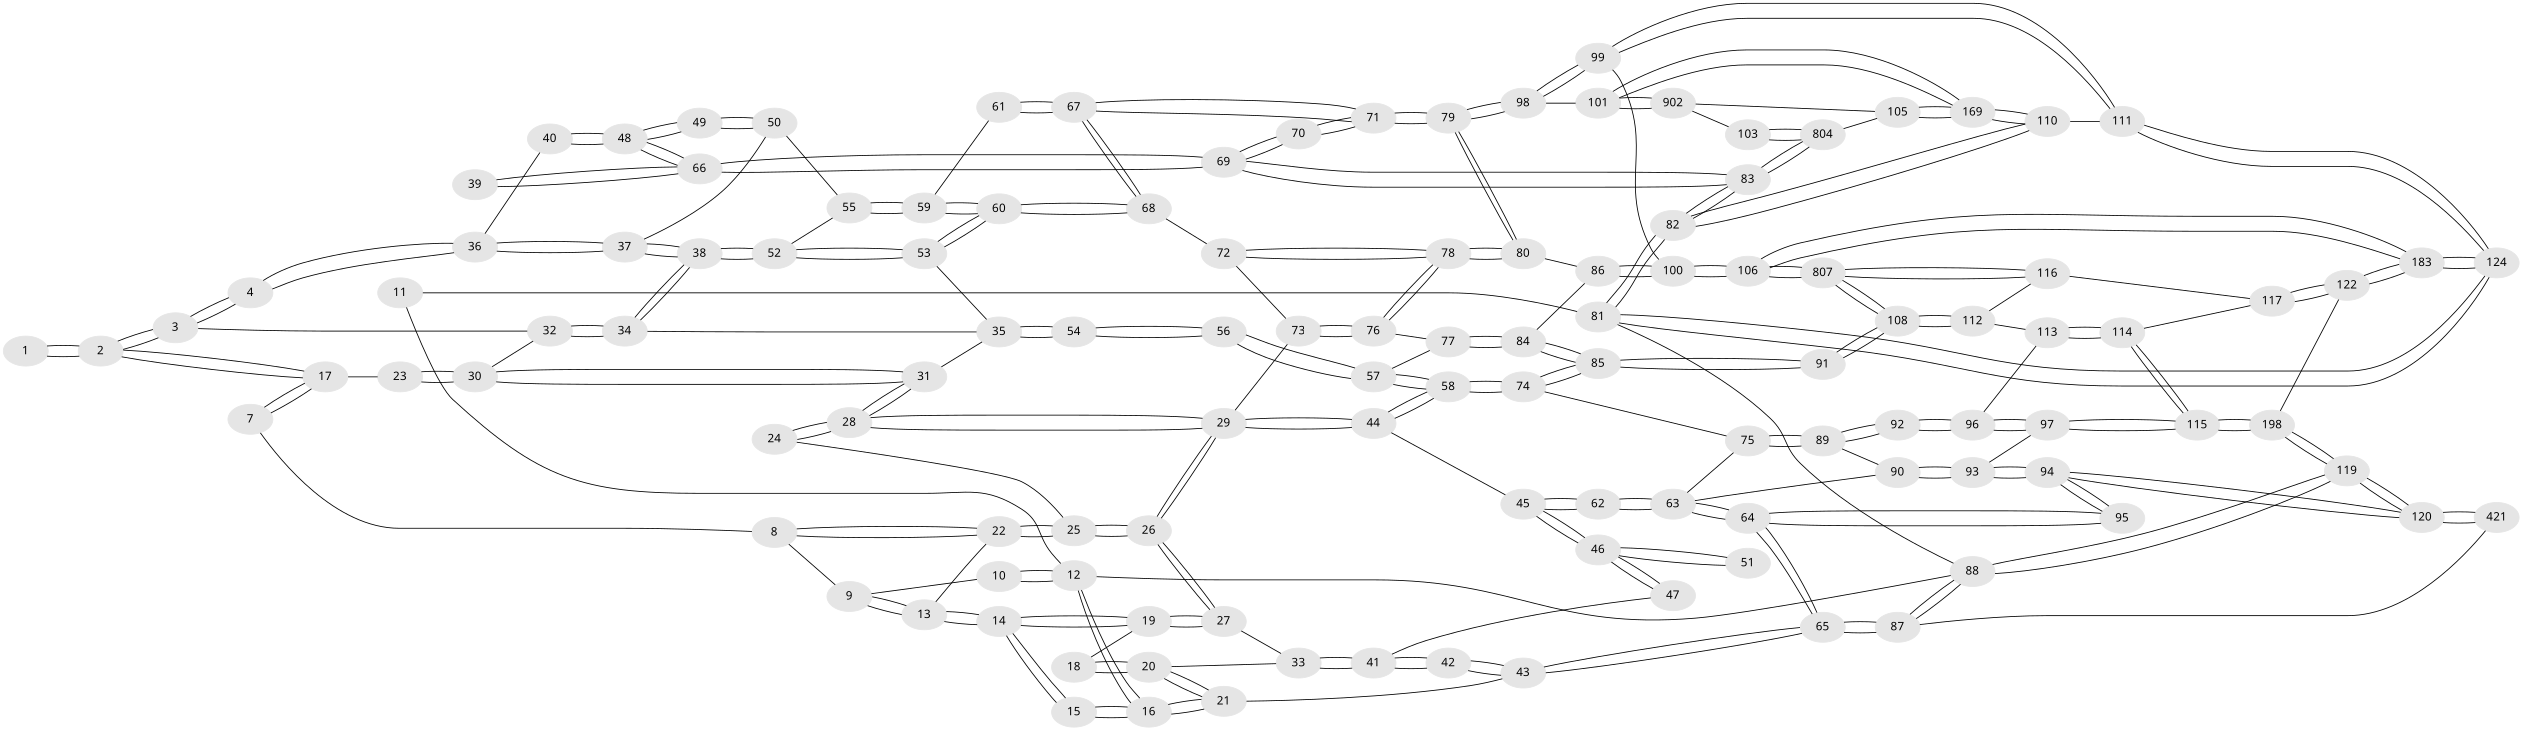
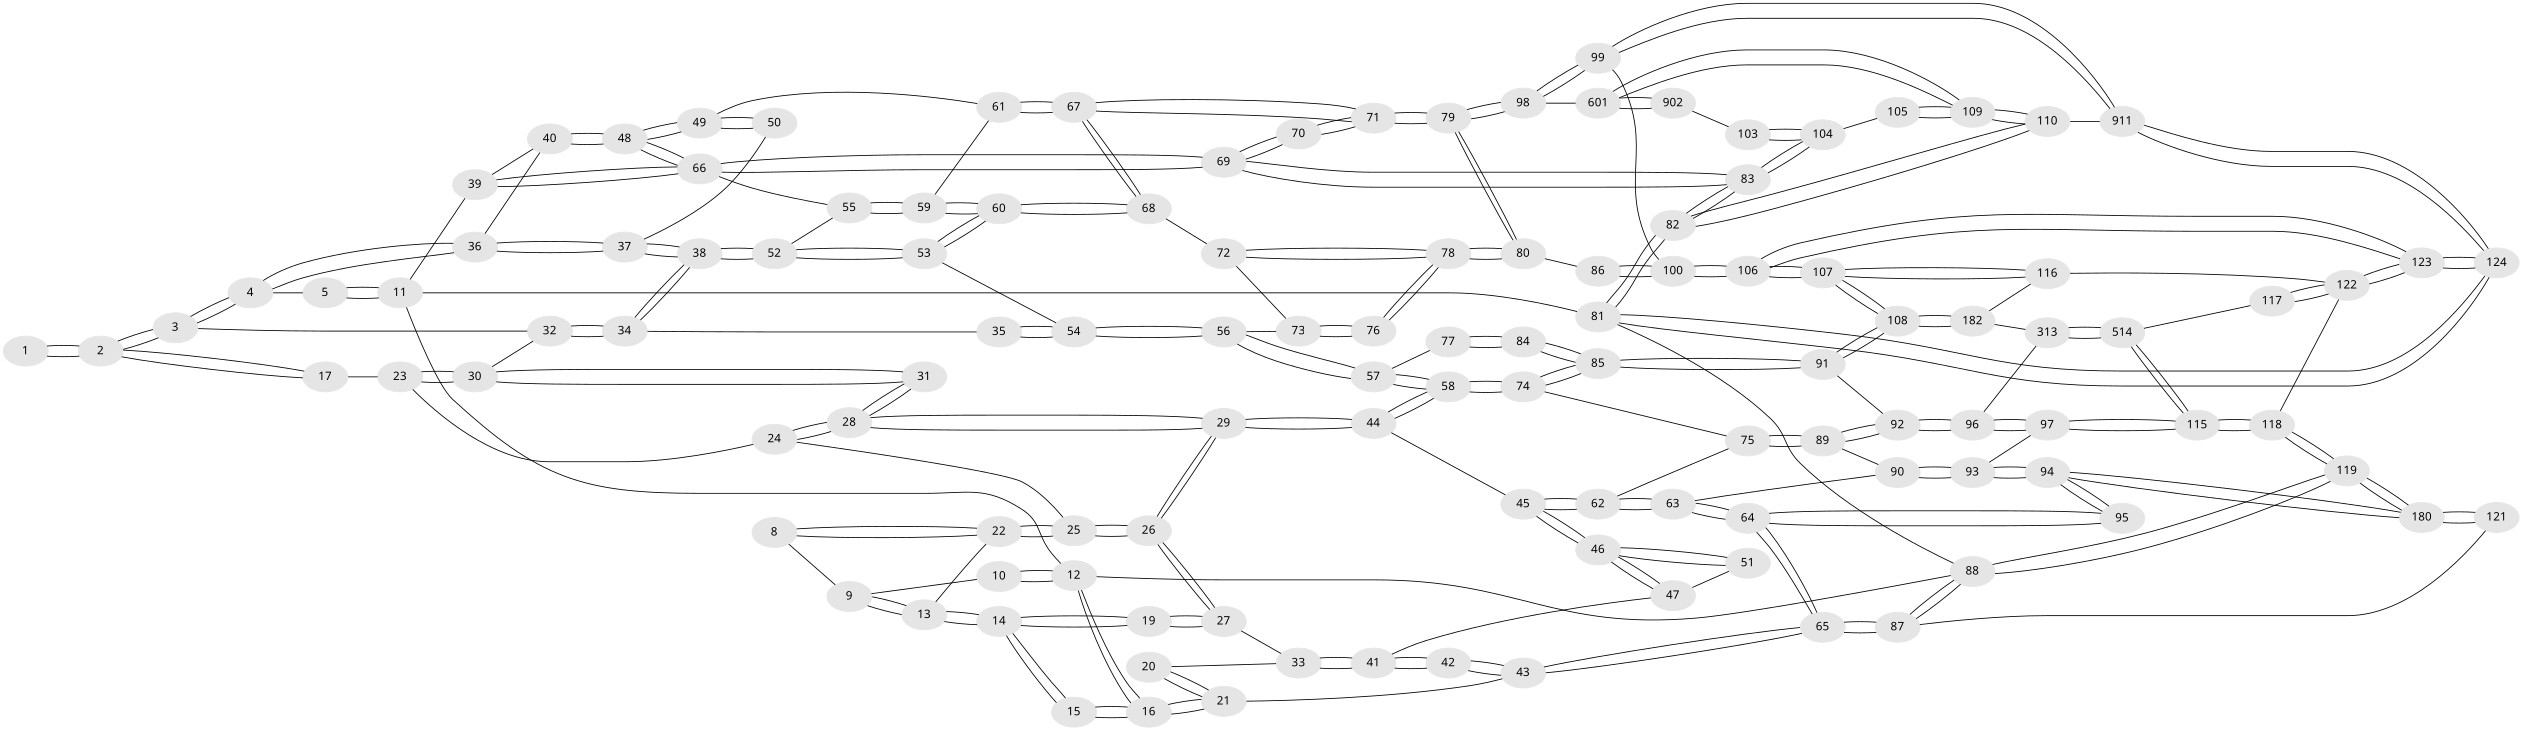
none -> (846, 92)
(1598, 103) -> (1598, 103)
(1785, 108) -> none
(1973, 112) -> (1973, 112)
(2122, 121) -> (2122, 121)
(1823, 135) -> (1823, 135)
none -> (513, 162)
(812, 165) -> (772, 193)
none -> (439, 237)
(2422, 263) -> (2422, 263)
(1823, 273) -> (1823, 273)
(2160, 287) -> (2198, 274)
(957, 288) -> (988, 287)
none -> (325, 293)
(1564, 303) -> none
(1973, 321) -> (1973, 321)
(2047, 333) -> (2047, 333)
(2122, 333) -> (2122, 333)
(1411, 337) -> none
(962, 354) -> none
(1261, 377) -> (1261, 332)
none -> (1860, 395)
(250, 419) -> none
(2272, 425) -> (2272, 425)
none -> (573, 462)
(1710, 473) -> (1673, 472)
(2422, 517) -> (2422, 517)
(2497, 517) -> (2497, 517)
none -> (1711, 579)
(1074, 667) -> none
